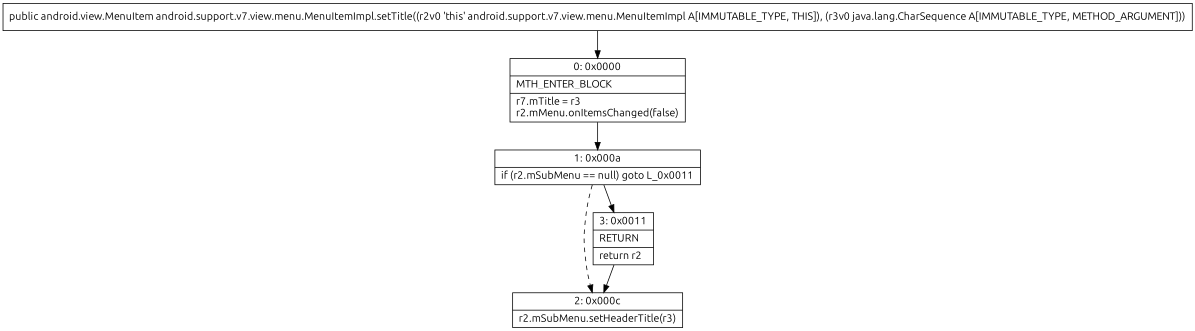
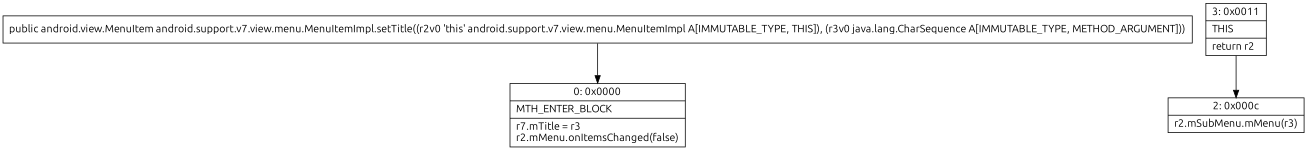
(598, 167) -> none
(619, 238) -> (1223, 29)
(598, 318) -> (1236, 124)
